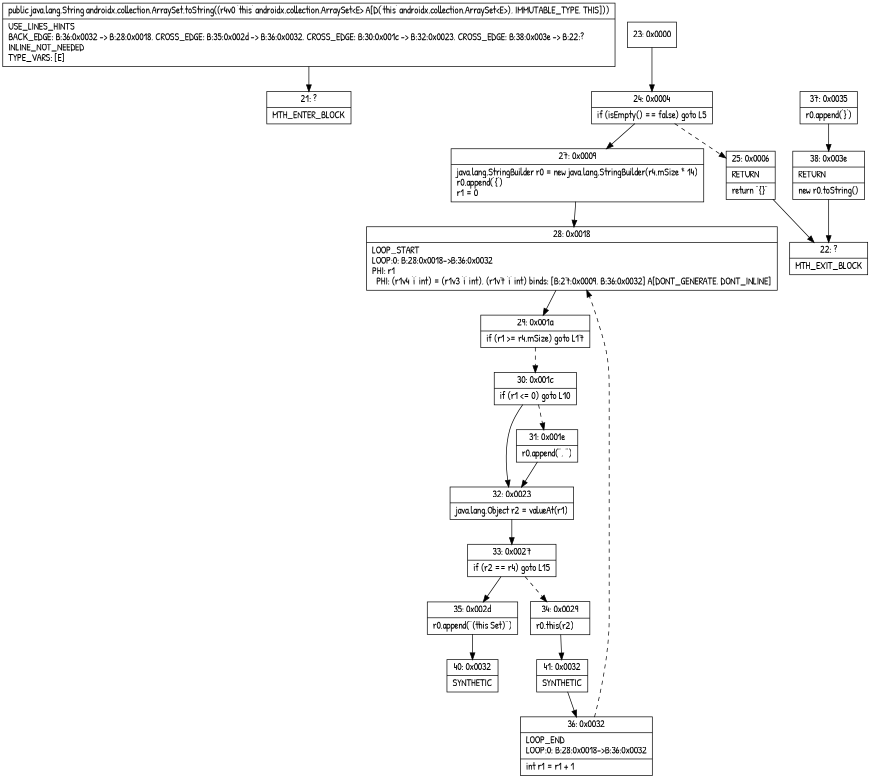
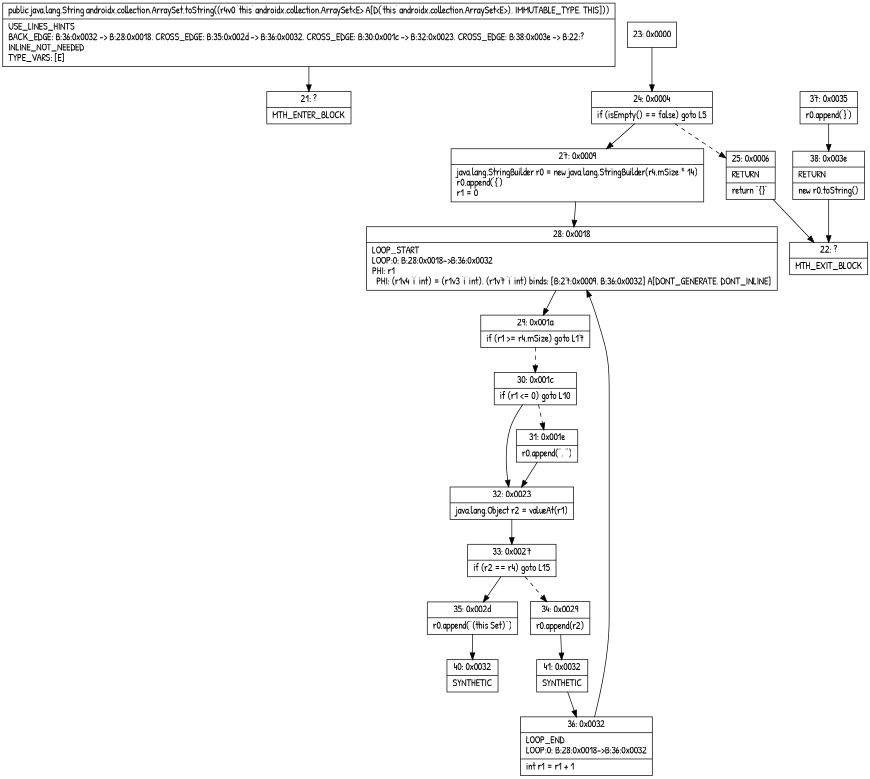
(609, 506) -> (609, 506)
(555, 626) -> (560, 626)
